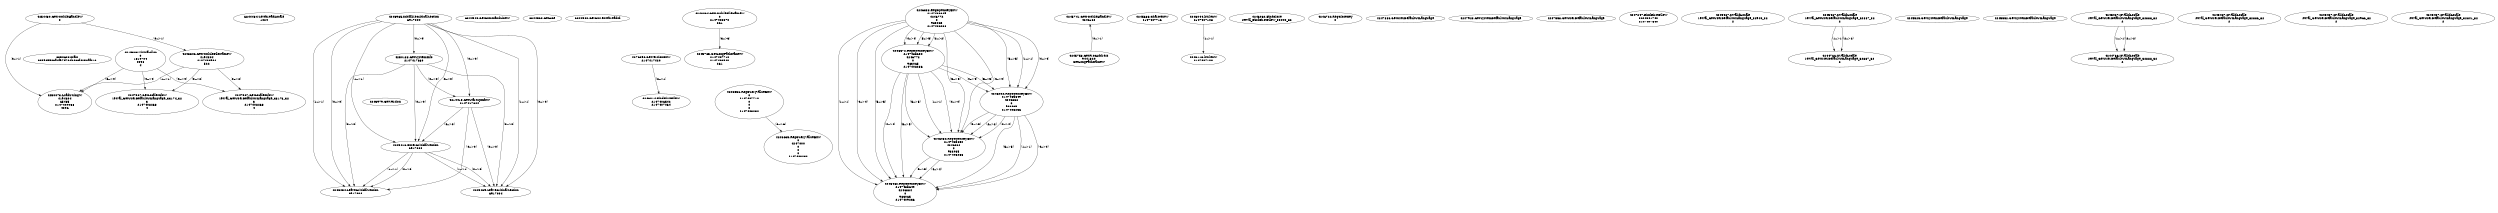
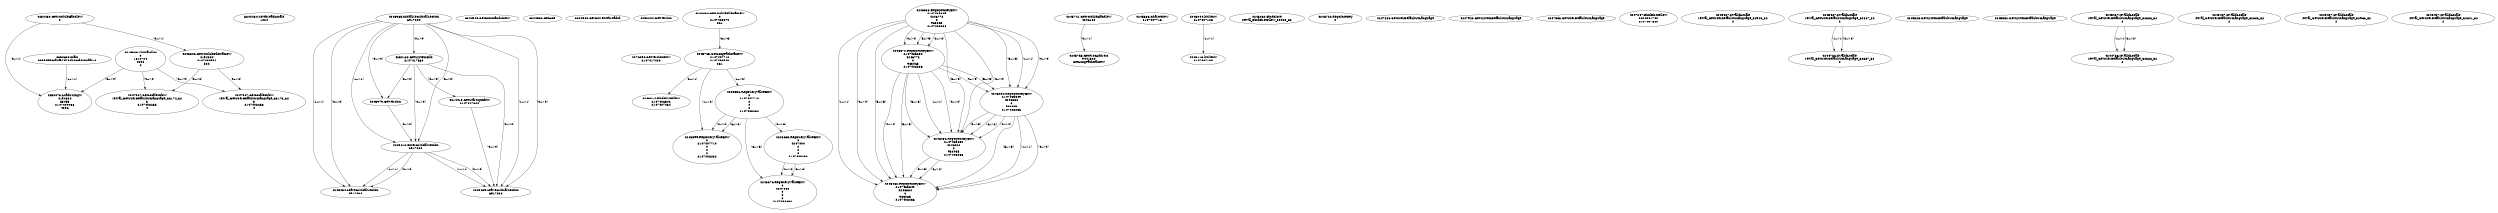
none -> (656, 19)
(1092, 39) -> (1081, 37)
(461, 52) -> (369, 54)
none -> (732, 77)
(655, 78) -> (685, 79)
(134, 84) -> (66, 76)
(345, 103) -> (400, 81)
(443, 124) -> (399, 123)
none -> (707, 147)
(456, 174) -> none
none -> (783, 192)
(905, 192) -> (905, 192)
